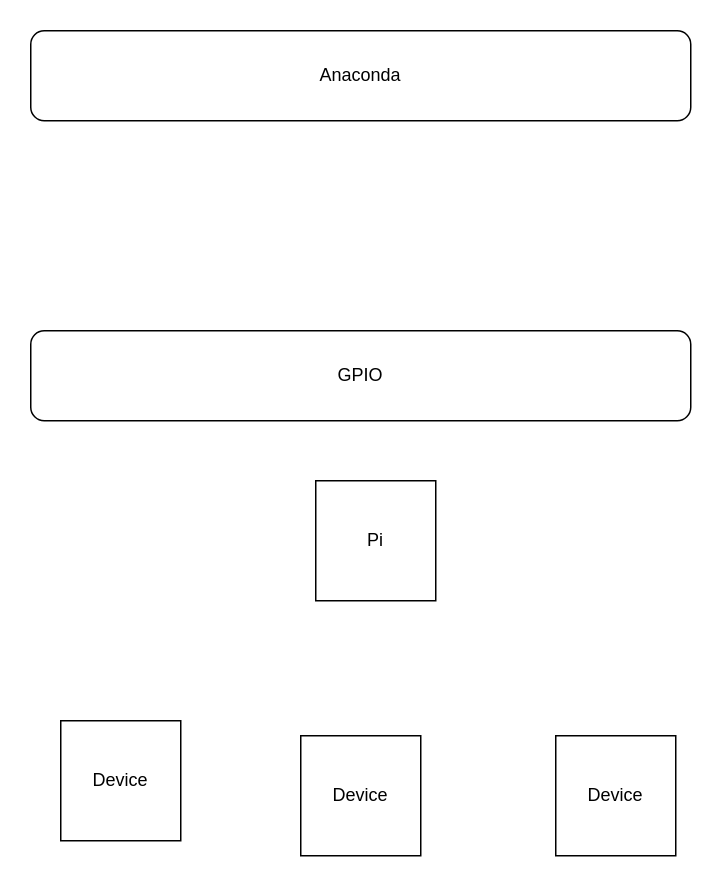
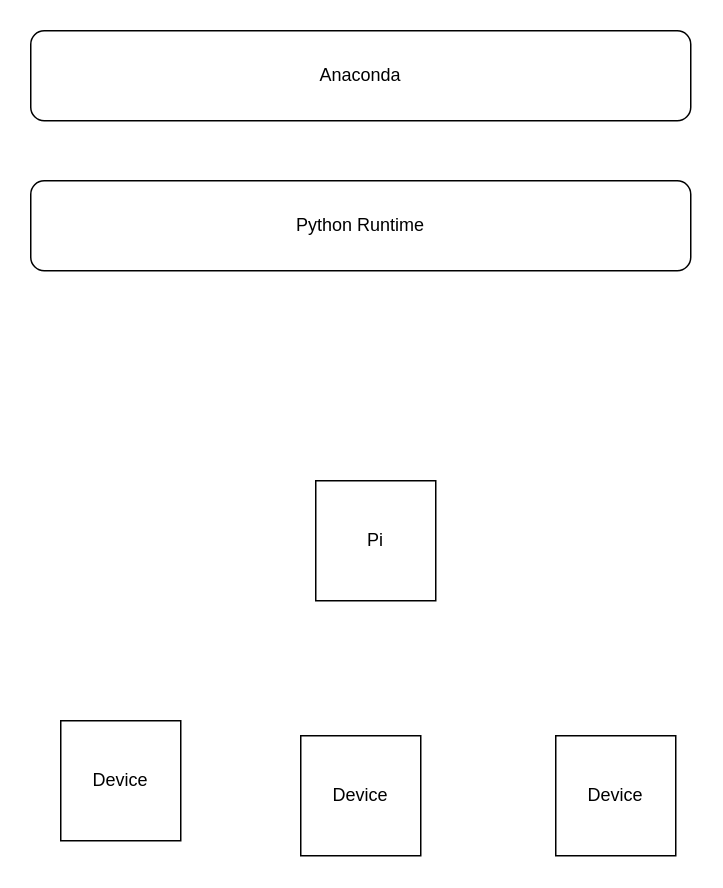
none -> (361, 226)
(361, 376) -> none
